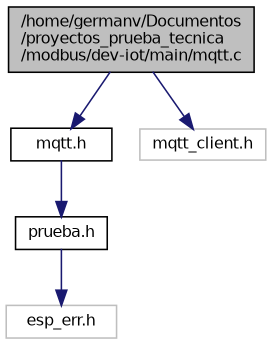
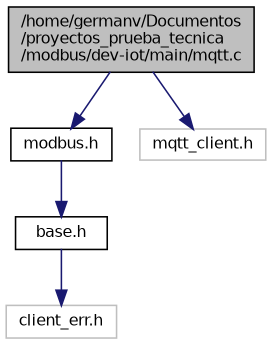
(61, 145) -> (61, 145)
(61, 233) -> (61, 233)
(61, 322) -> (61, 322)
